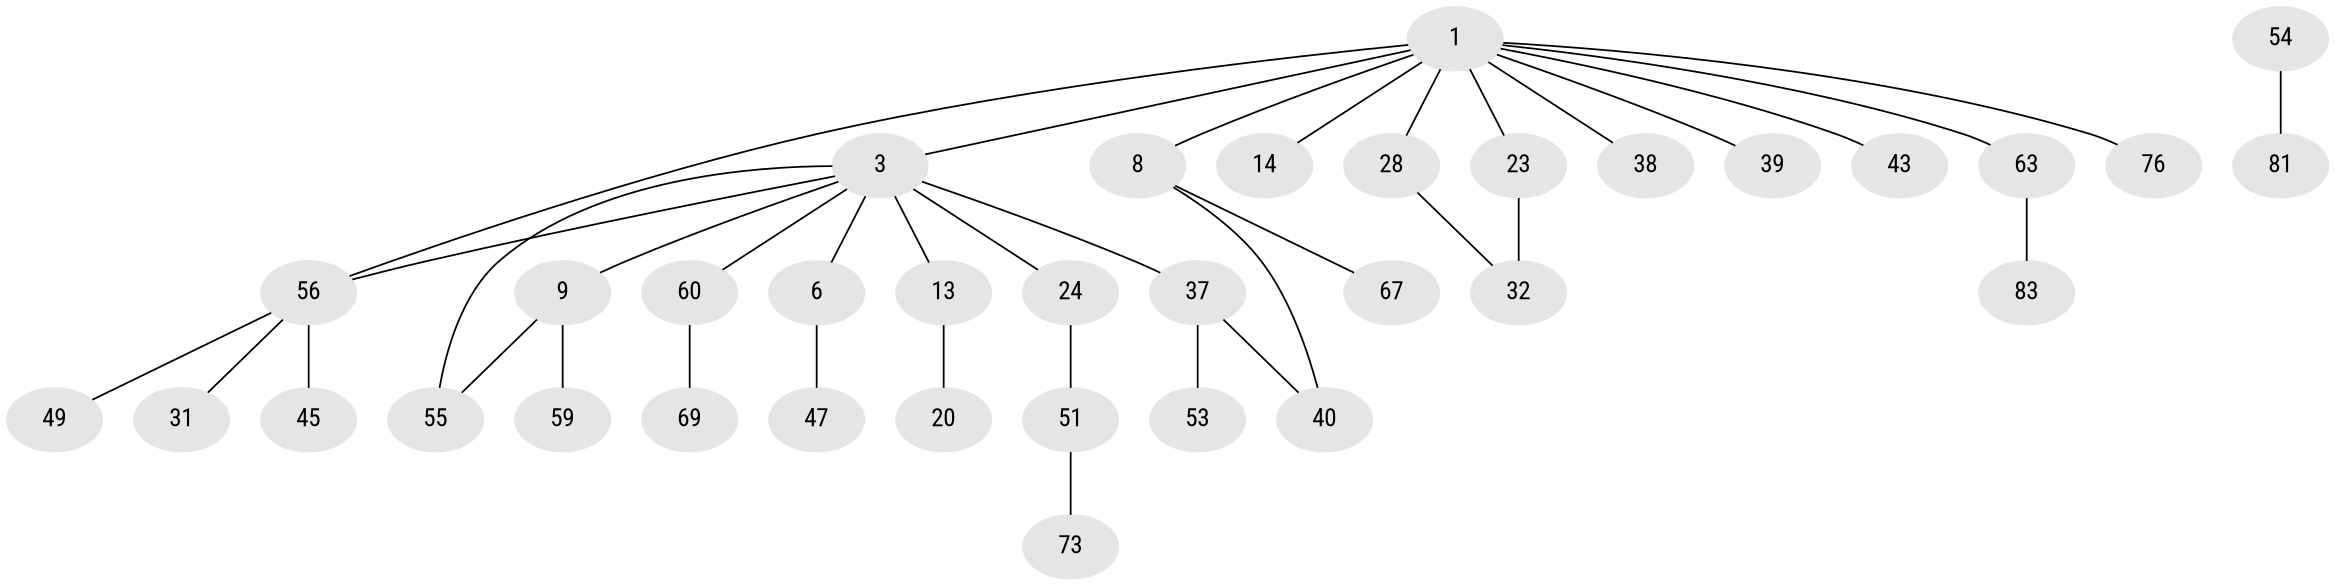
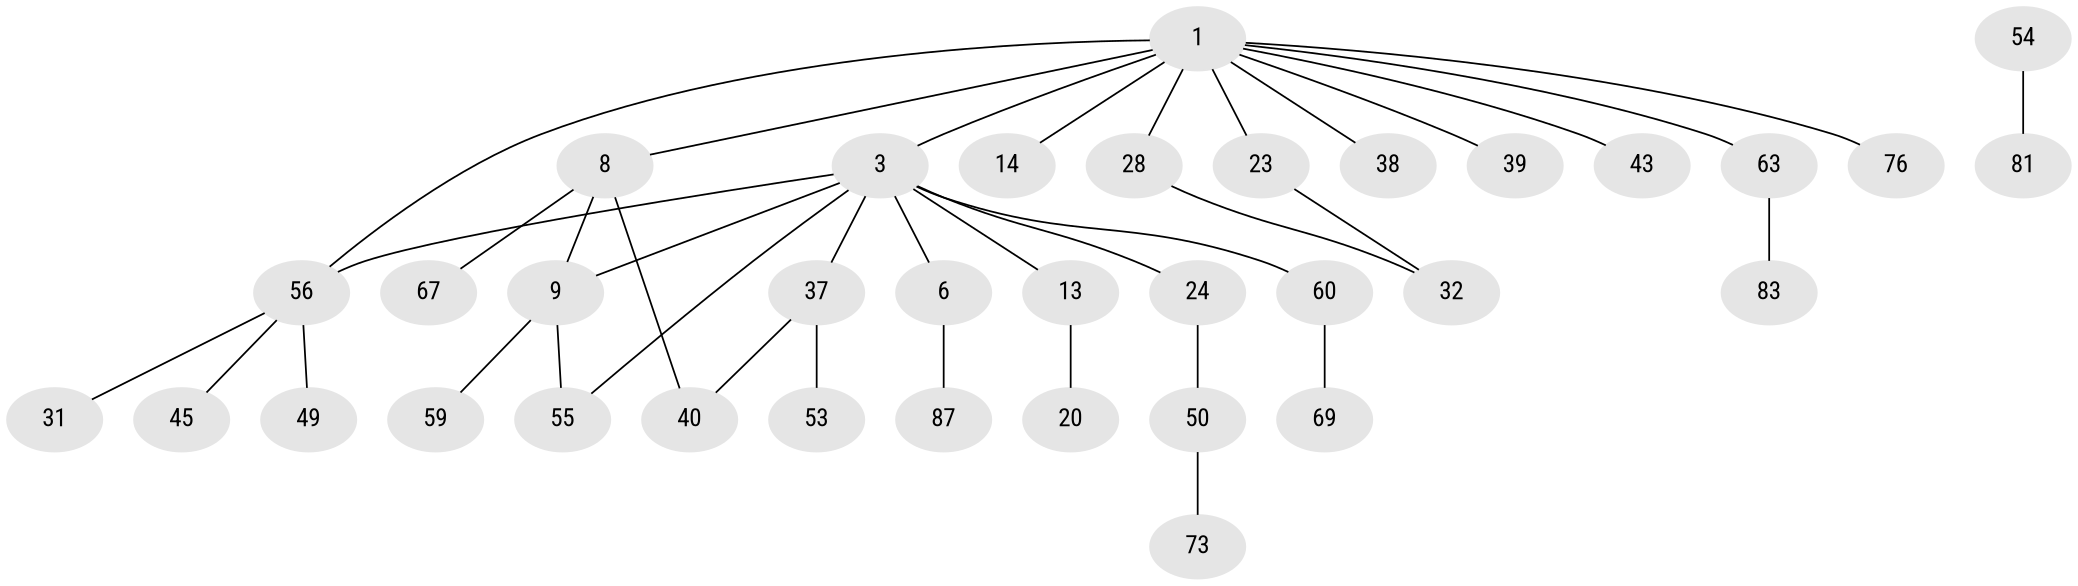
none -> (580, 229)
(817, 420) -> (944, 420)
(1071, 420) -> (1198, 420)
